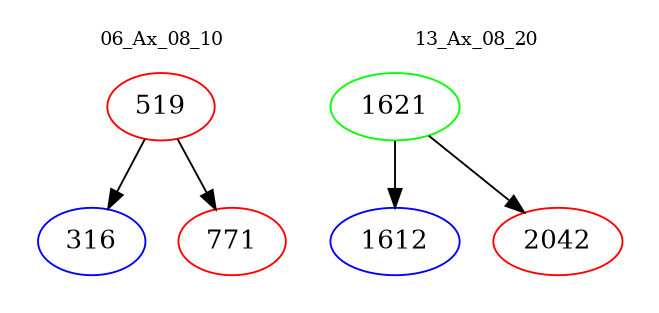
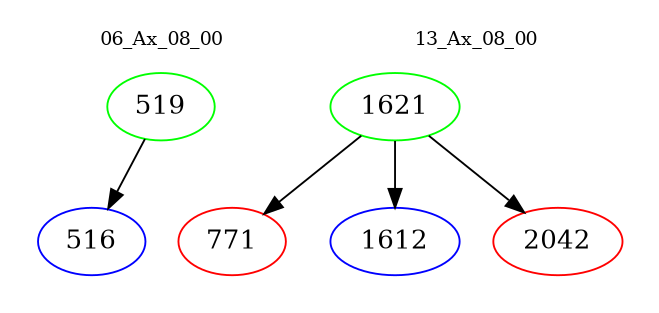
(162, 40) -> (162, 40)
(476, 40) -> (476, 40)
(161, 107) -> (161, 107)
(192, 166) -> (328, 162)
(92, 242) -> (92, 242)
